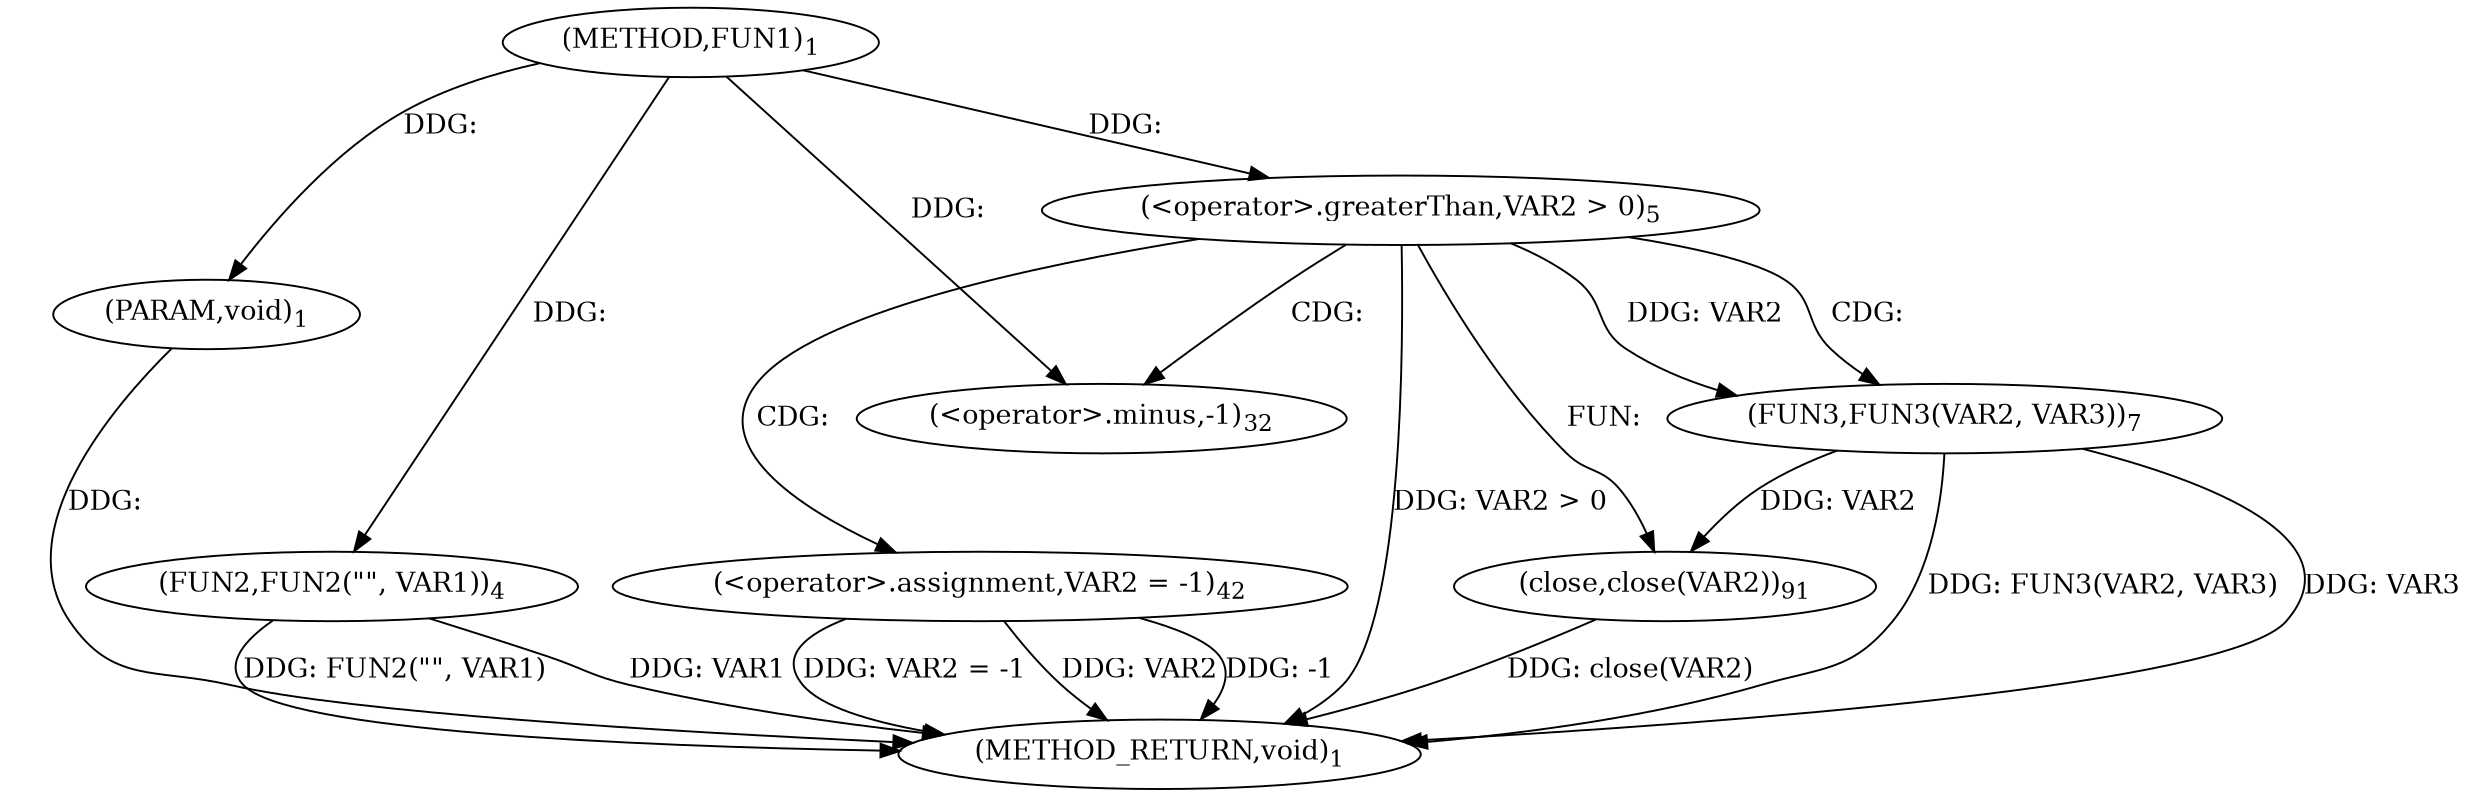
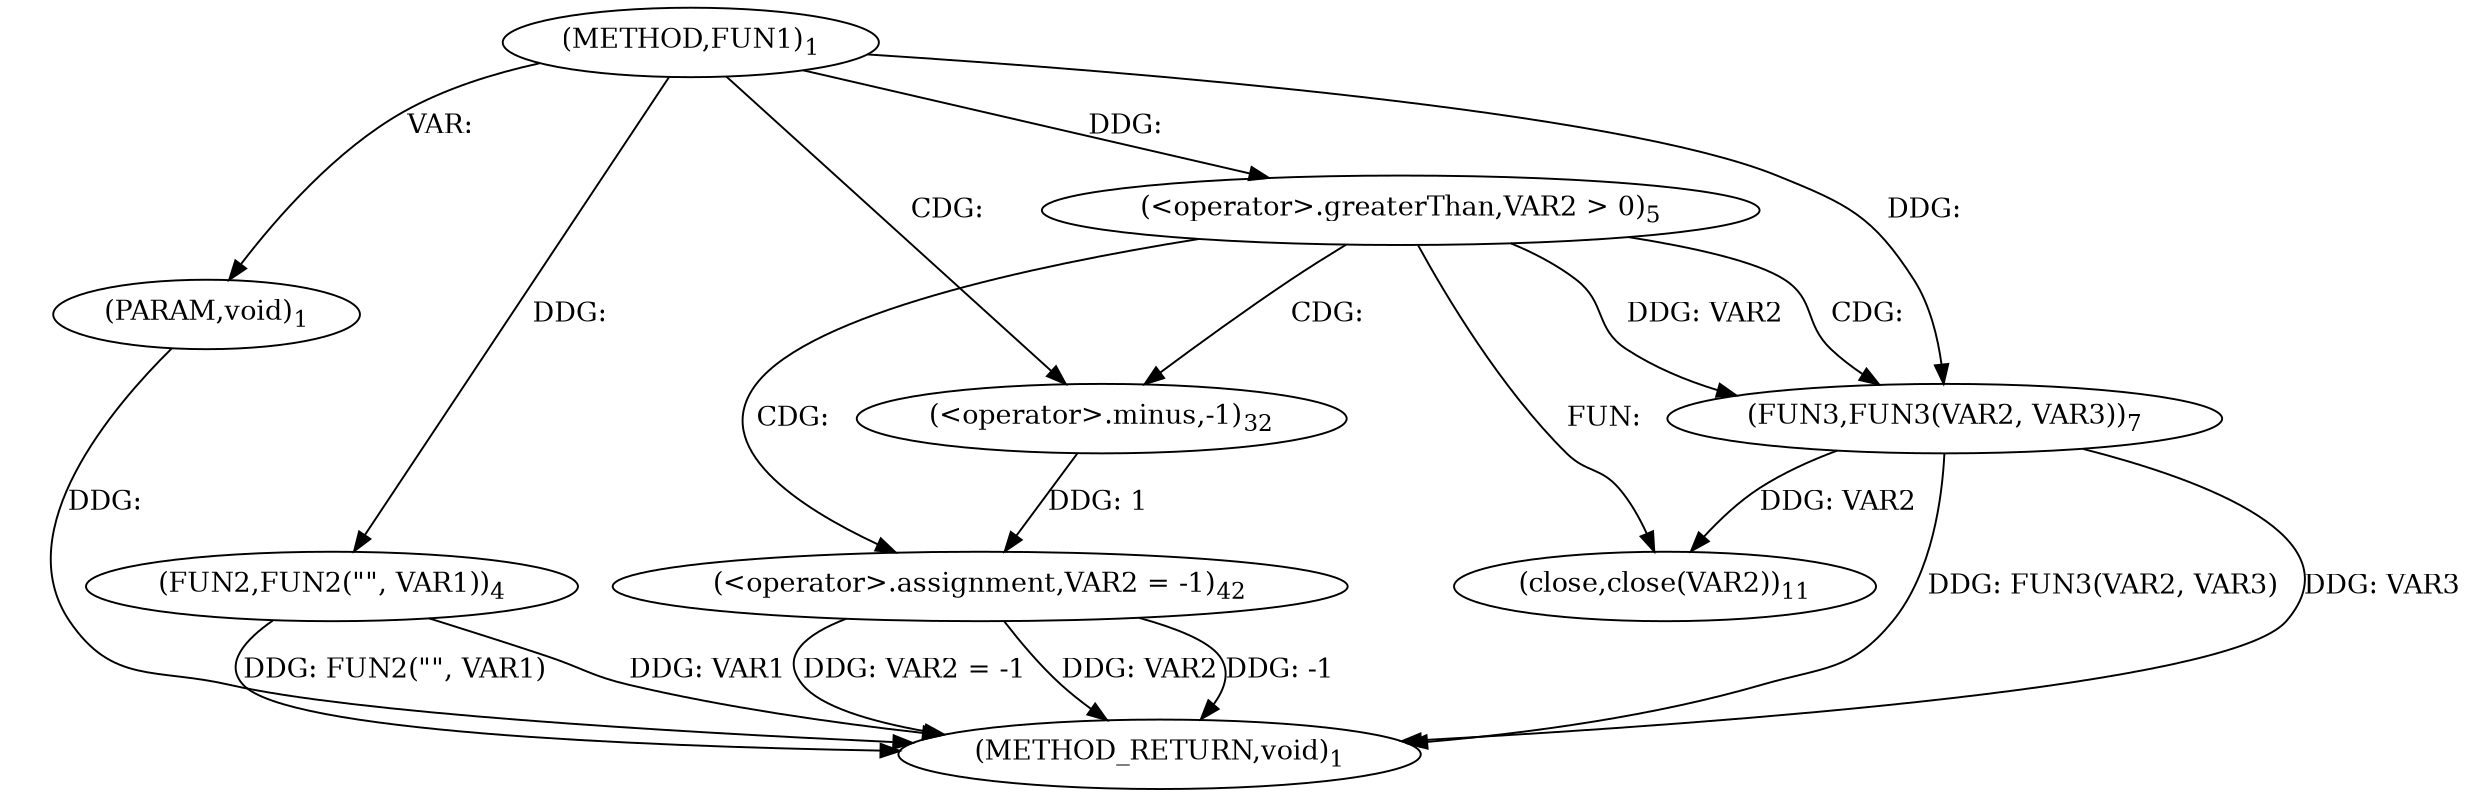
none -> (1458, 109)
(445, 126) -> (445, 126)
(952, 210) -> (952, 210)
none -> (1047, 495)
(1394, 495) -> none
(1796, 584) -> (1796, 584)
(1454, 676) -> none
